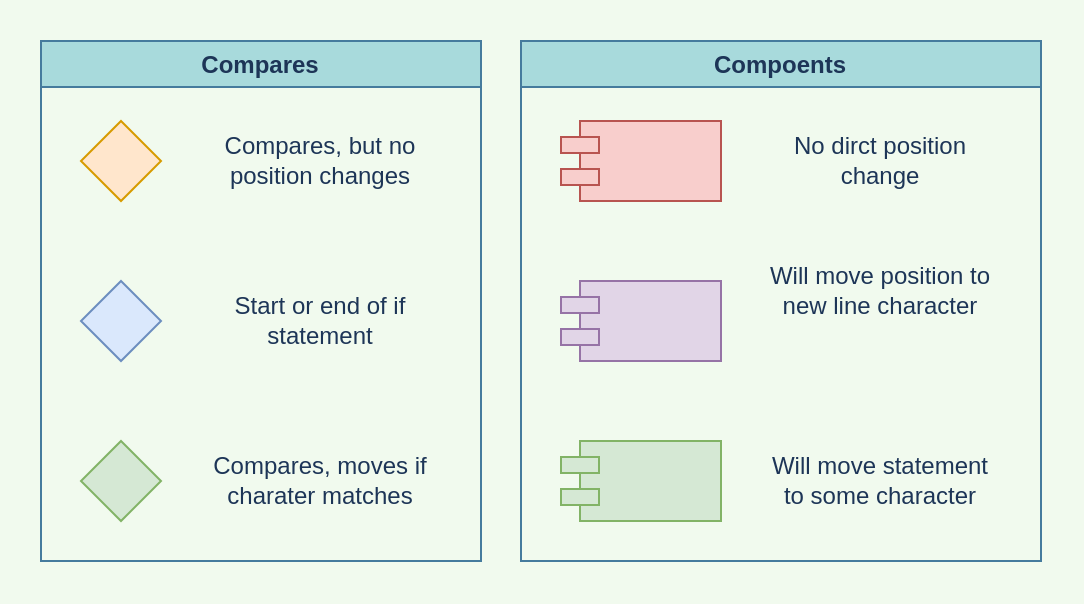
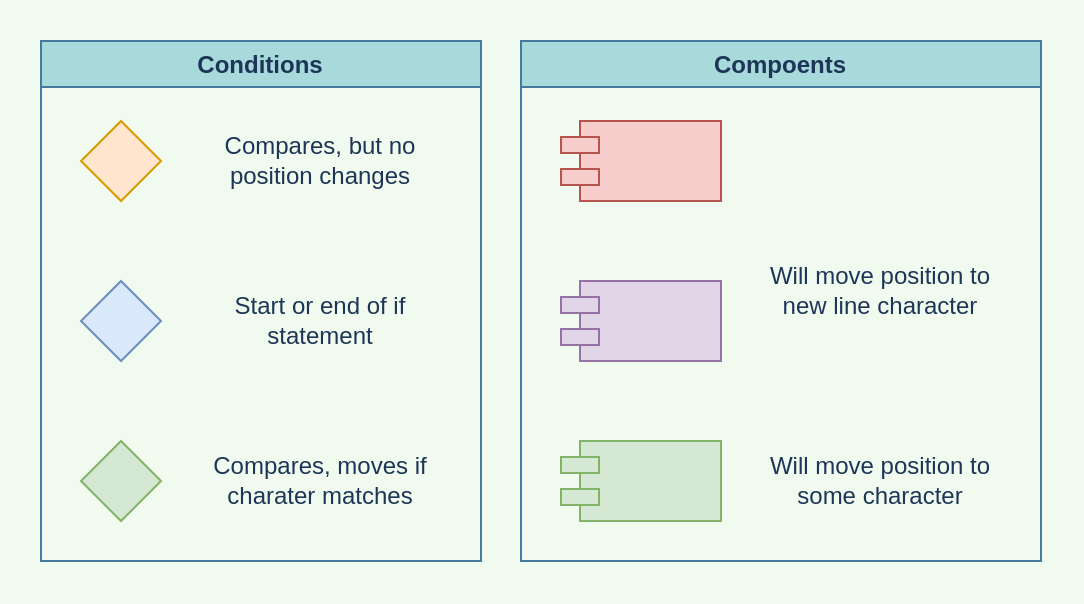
(260, 65) -> (260, 65)
(881, 161) -> none
(881, 481) -> (881, 481)
